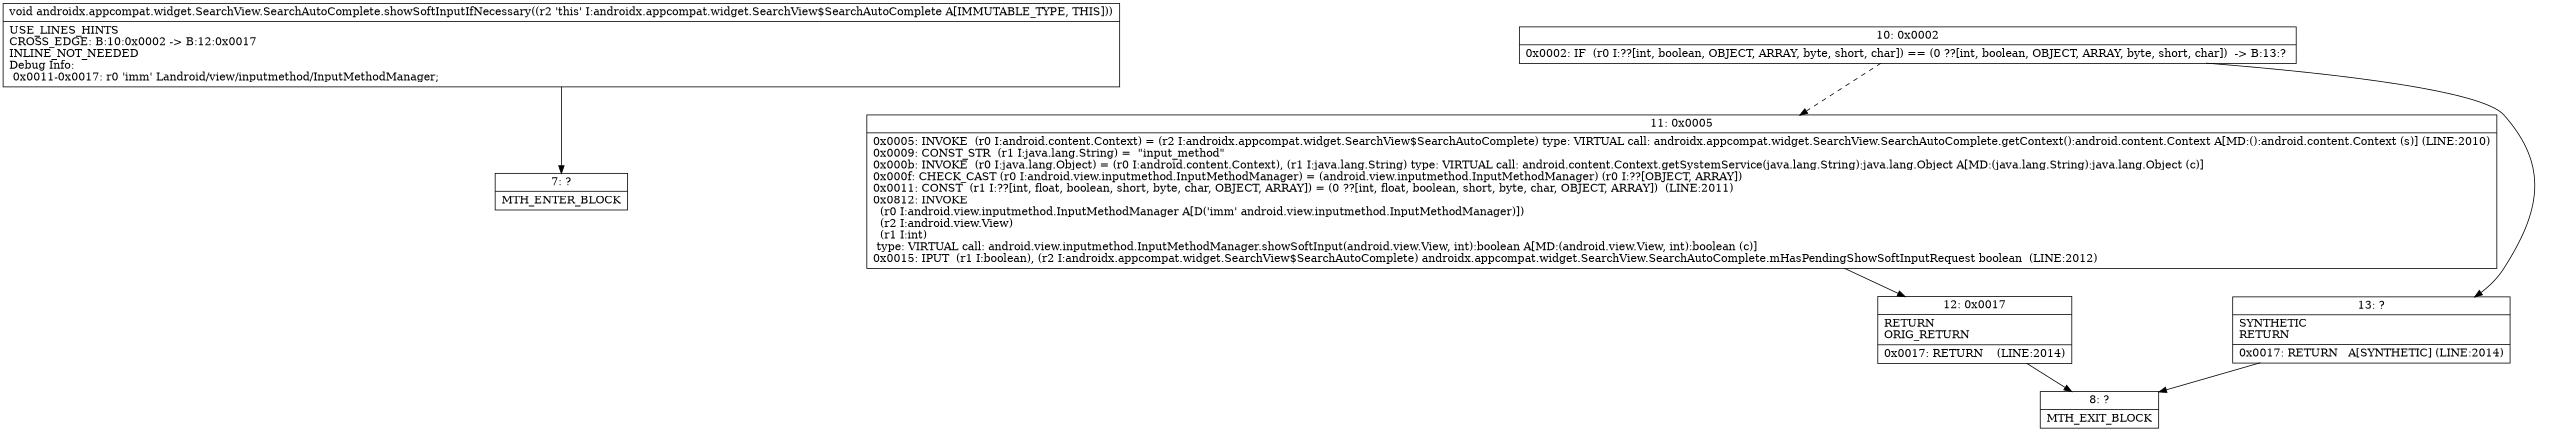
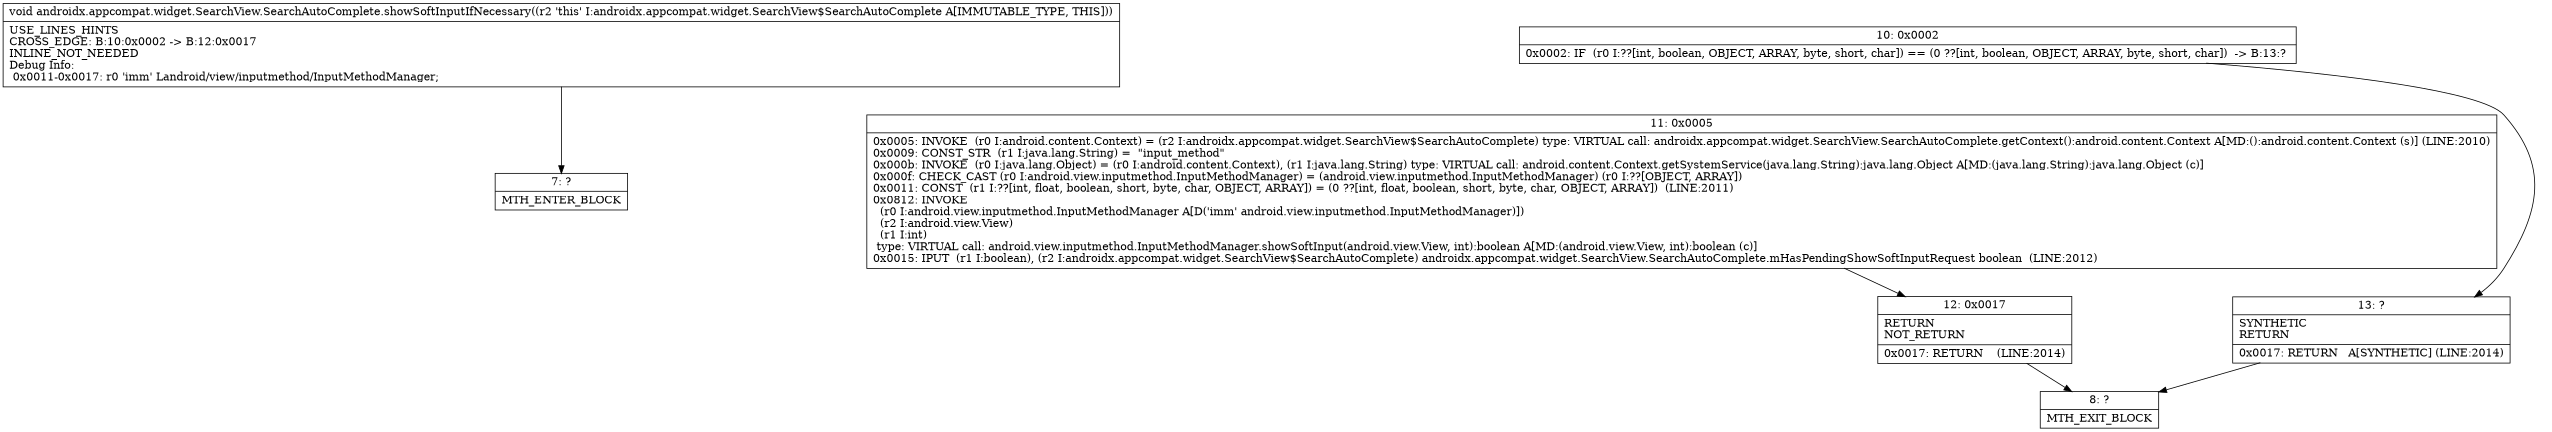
(1844, 87) -> none
(1927, 335) -> (1925, 335)
